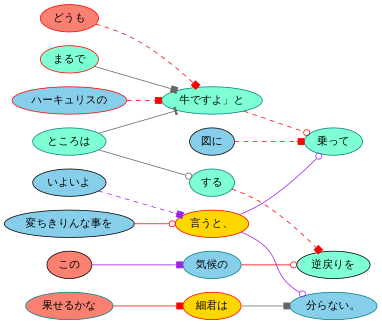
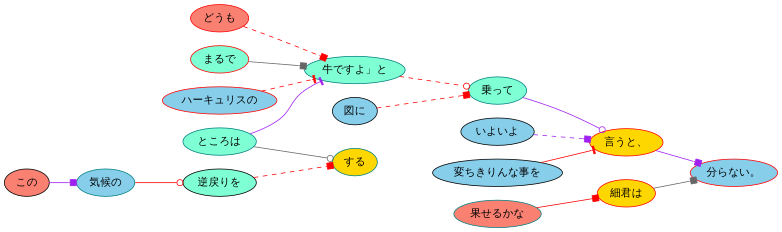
(140, 100) -> (287, 85)
(136, 122) -> (287, 111)
(212, 183) -> (355, 162)
(281, 190) -> (562, 111)
(277, 213) -> (290, 172)
(152, 224) -> (566, 157)
(274, 259) -> (675, 156)
(333, 306) -> (734, 173)
